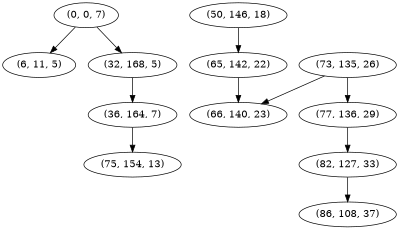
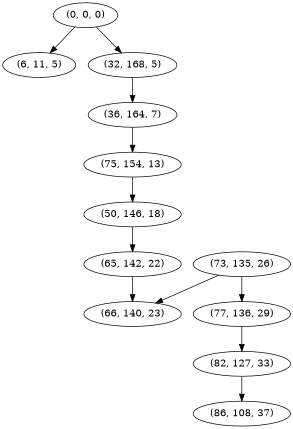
(86, 15) -> (86, 15)
none -> (133, 186)
